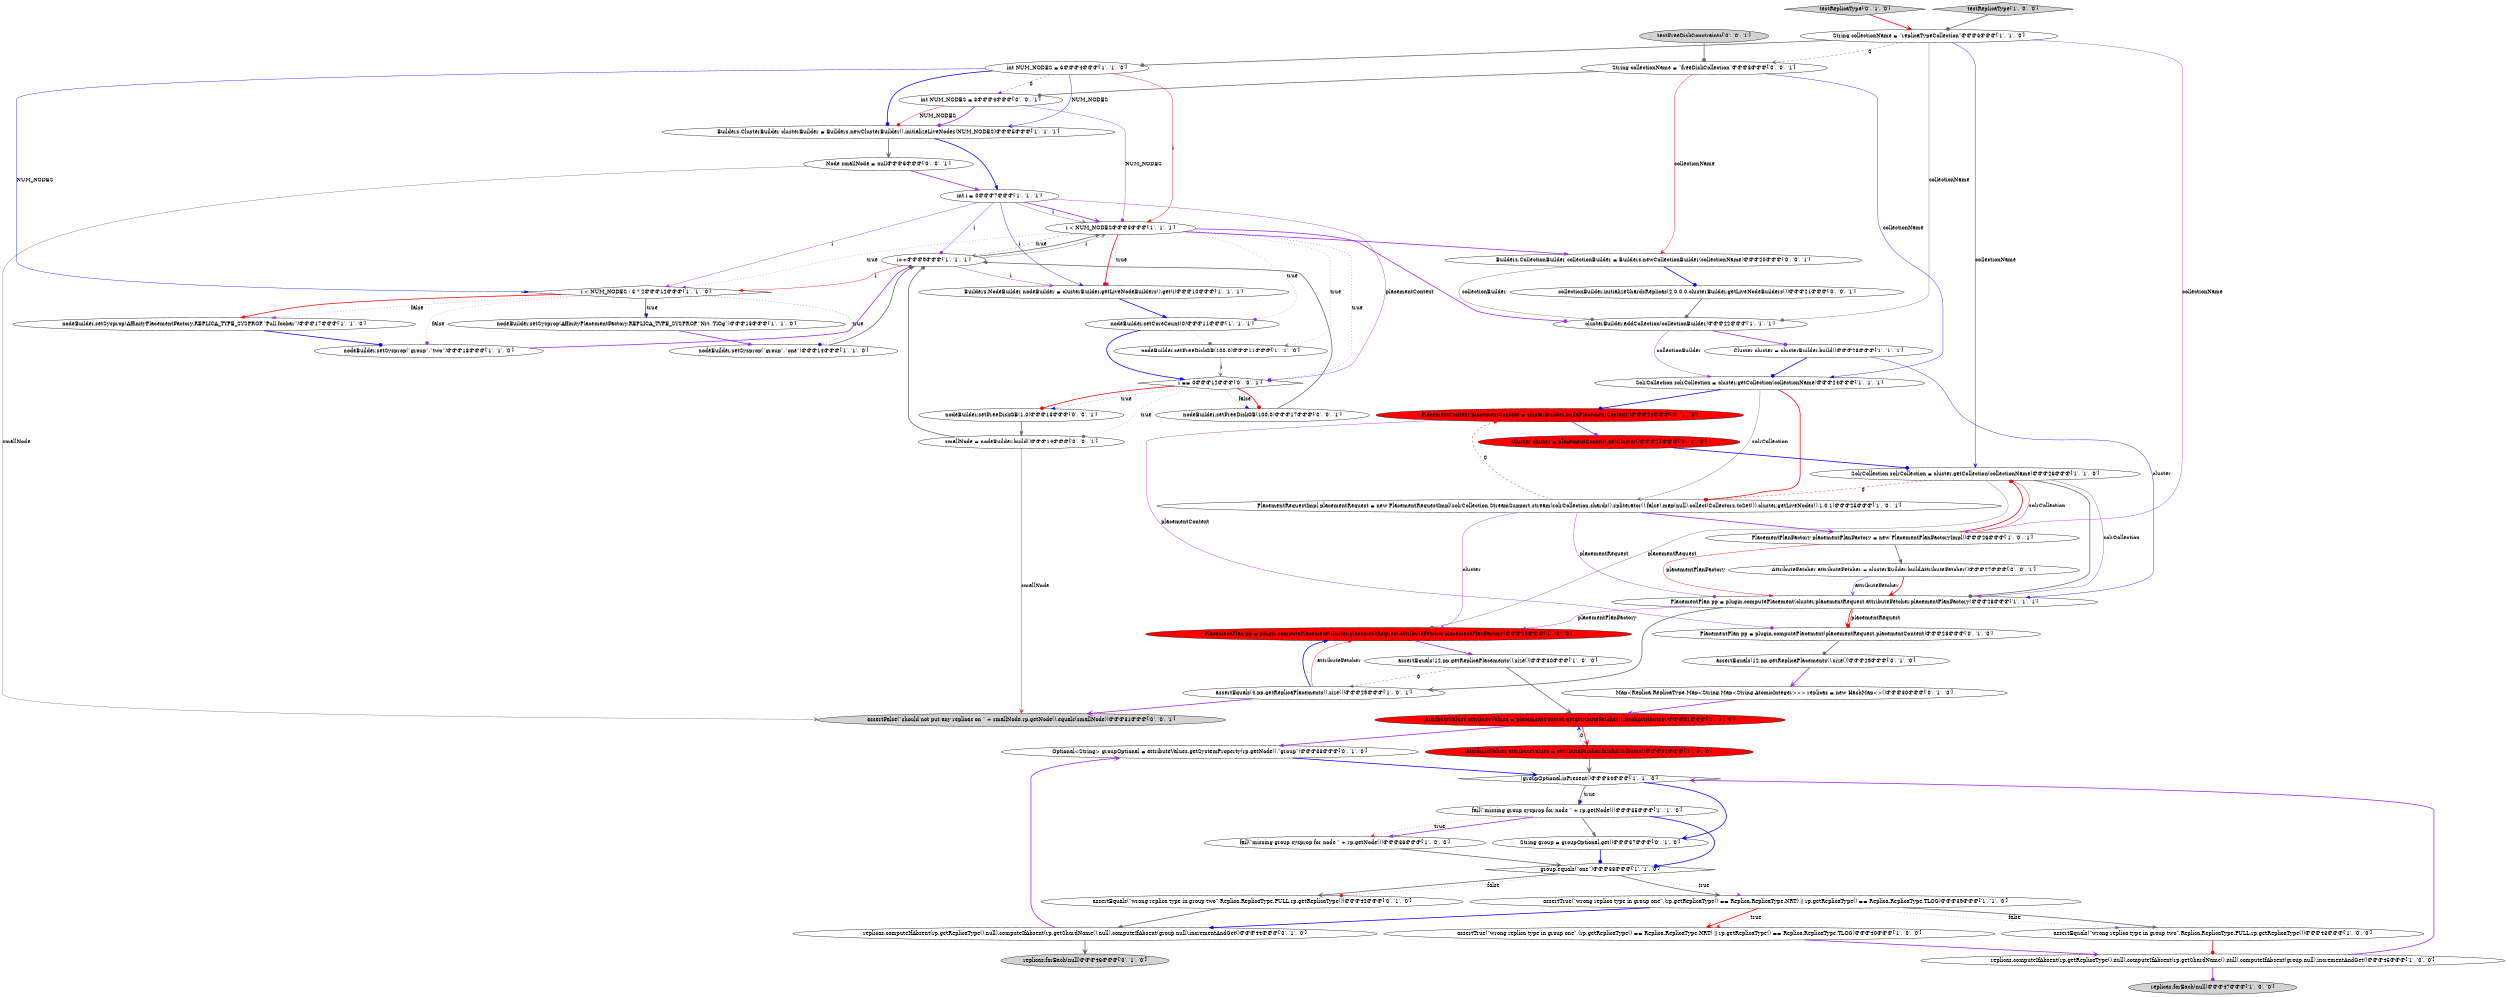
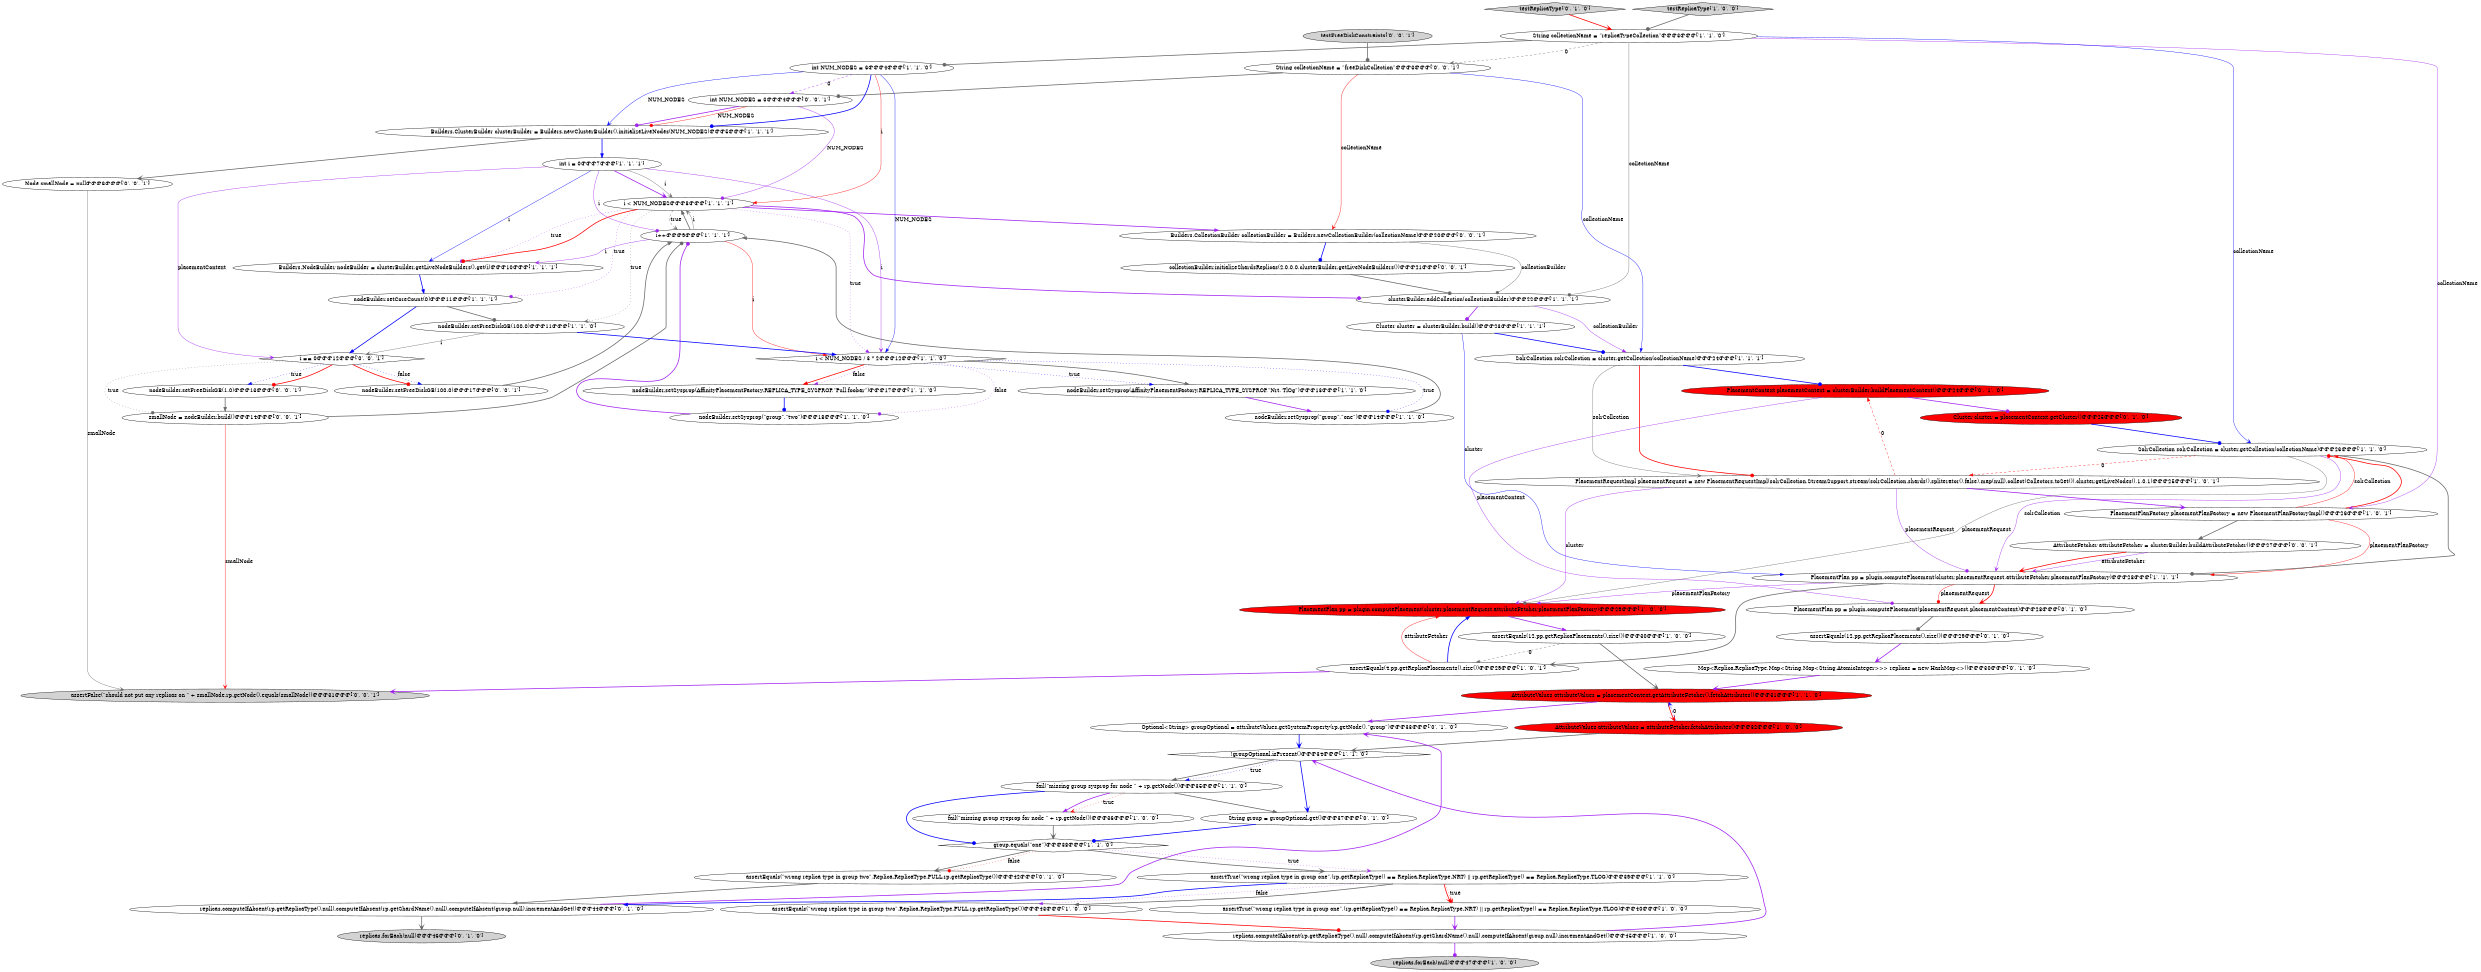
(943, 180) -> none
(1352, 266) -> none
(1200, 337) -> (470, 313)
none -> (705, 343)
